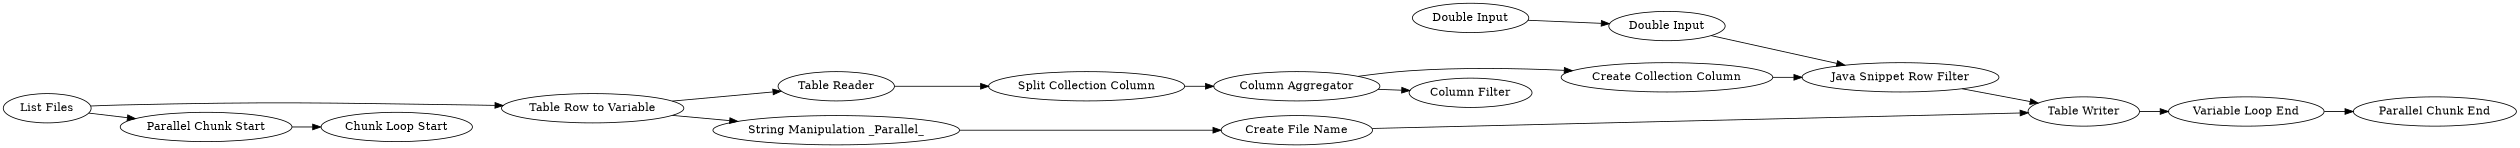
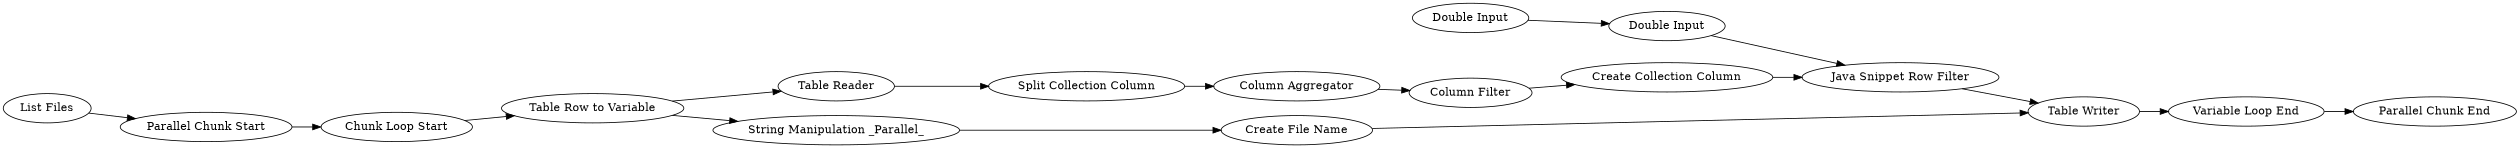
(1461, 69) -> (1548, 87)
(293, 103) -> (485, 118)
